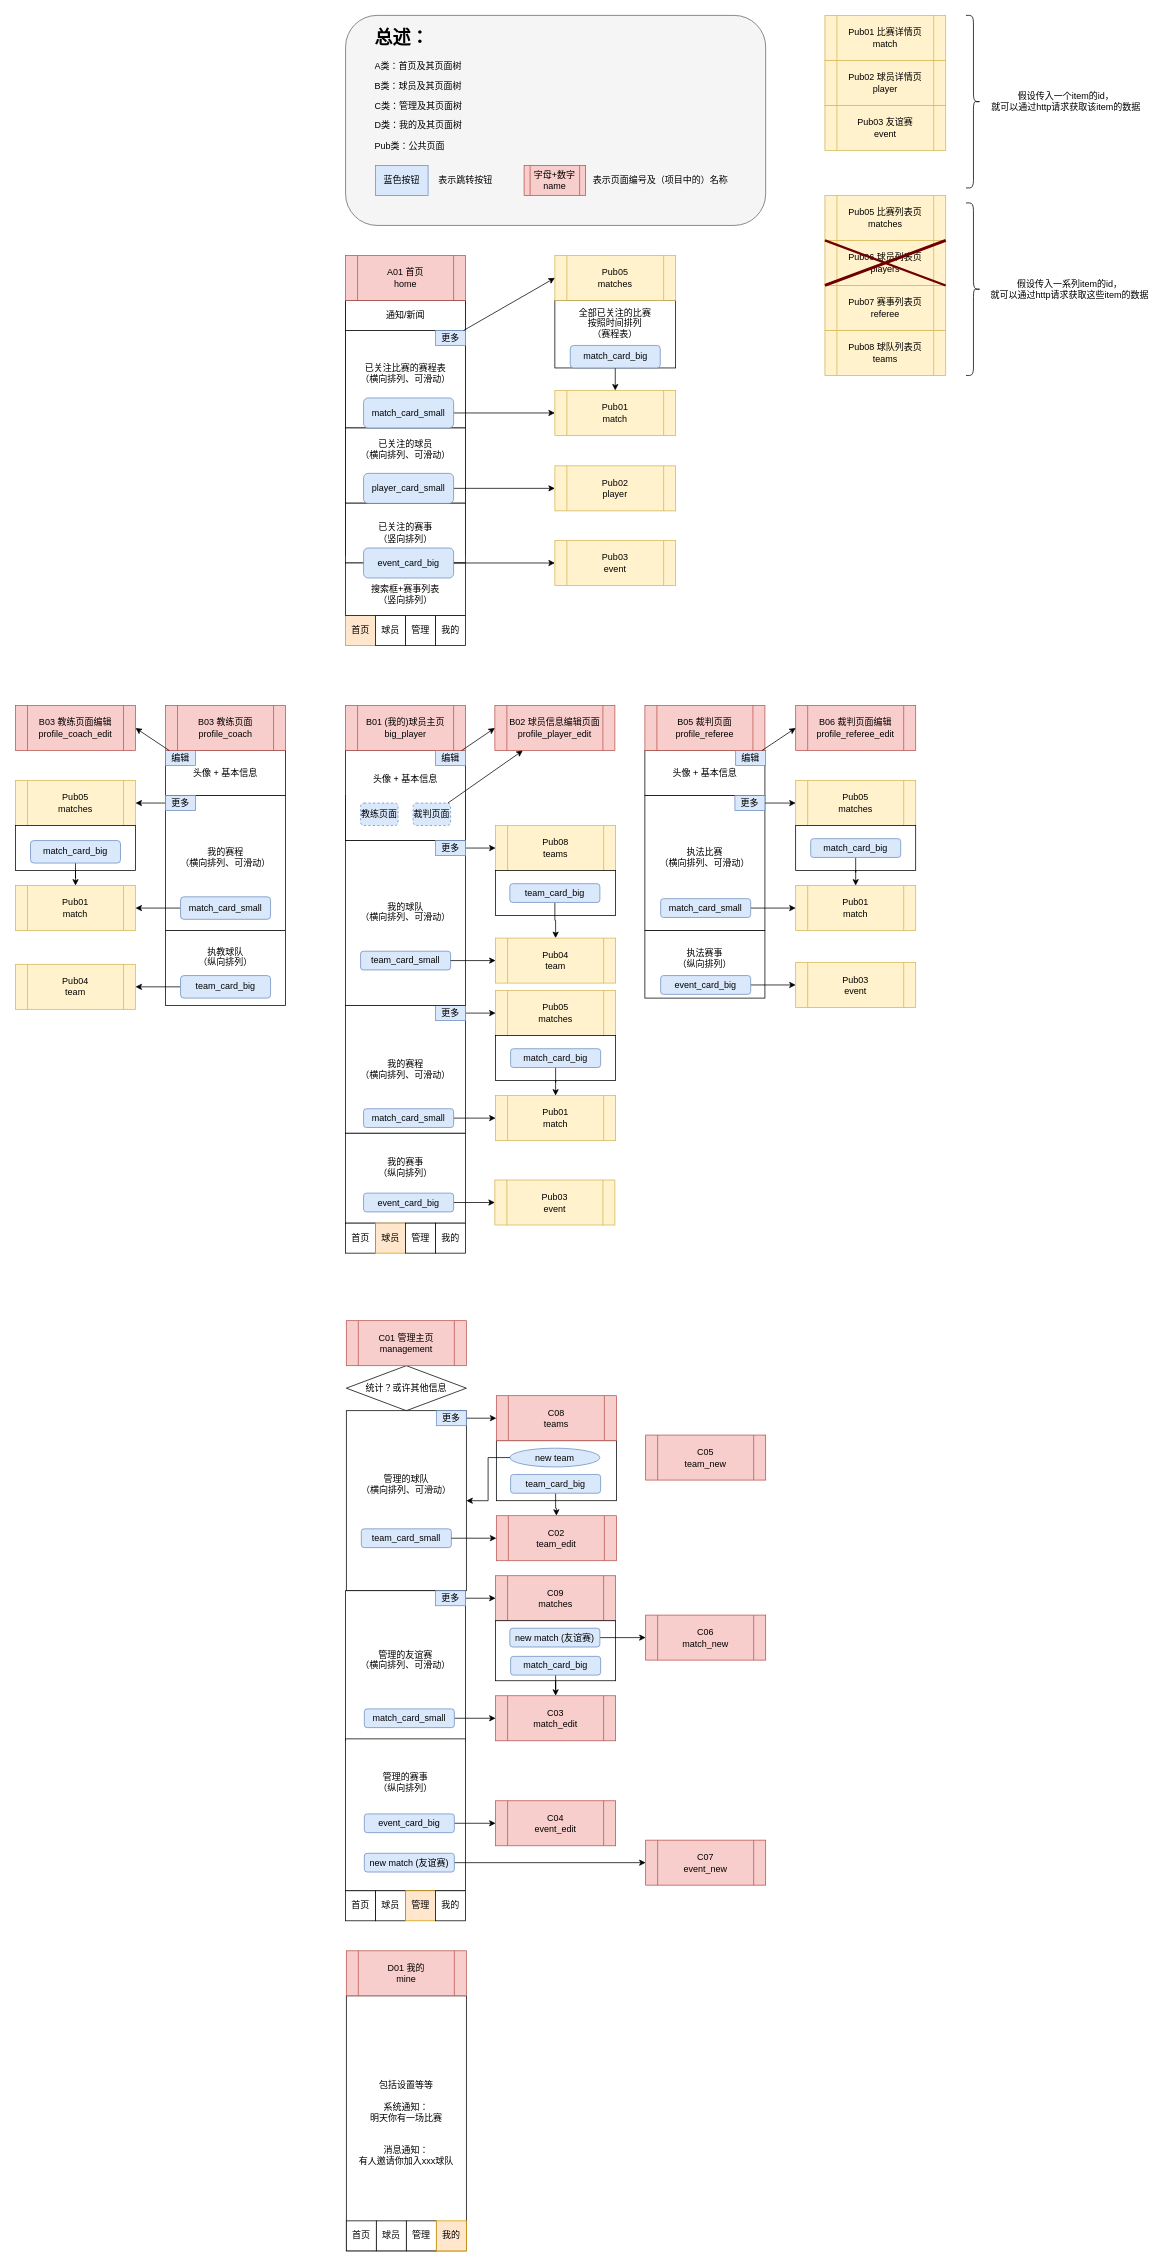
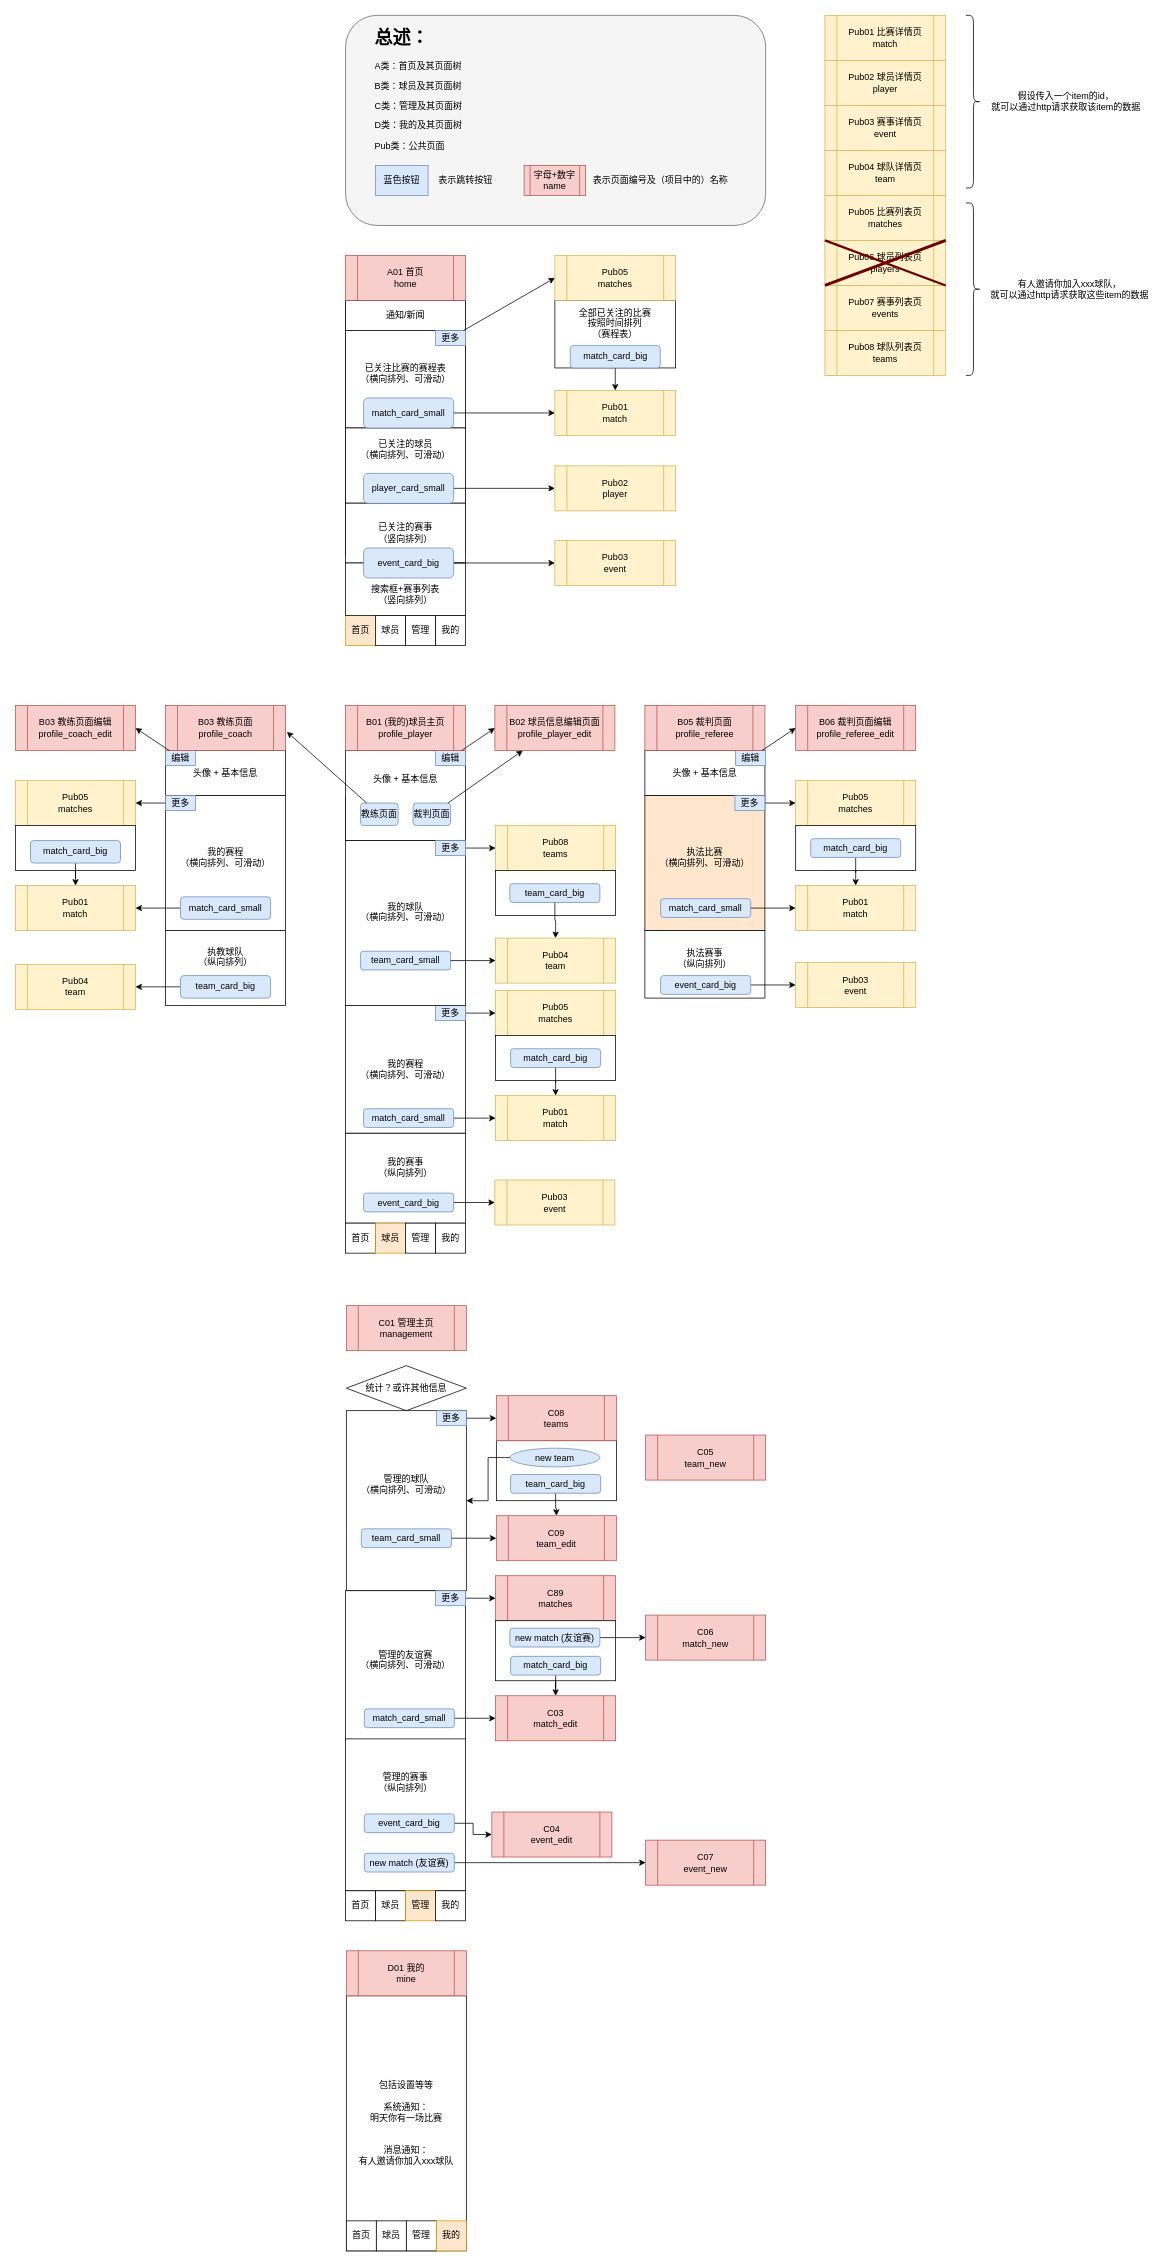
(885, 128) -> (885, 128)
none -> (885, 173)
(1070, 289) -> (1070, 289)
(885, 308) -> (885, 308)
(405, 728) -> (405, 728)
none -> (328, 768)
(379, 814) -> (379, 814)
(432, 814) -> (432, 814)
(705, 863) -> (705, 863)
(406, 1343) -> (406, 1328)
(556, 1538) -> (556, 1538)
(555, 1598) -> (555, 1598)
(555, 1823) -> (552, 1834)
